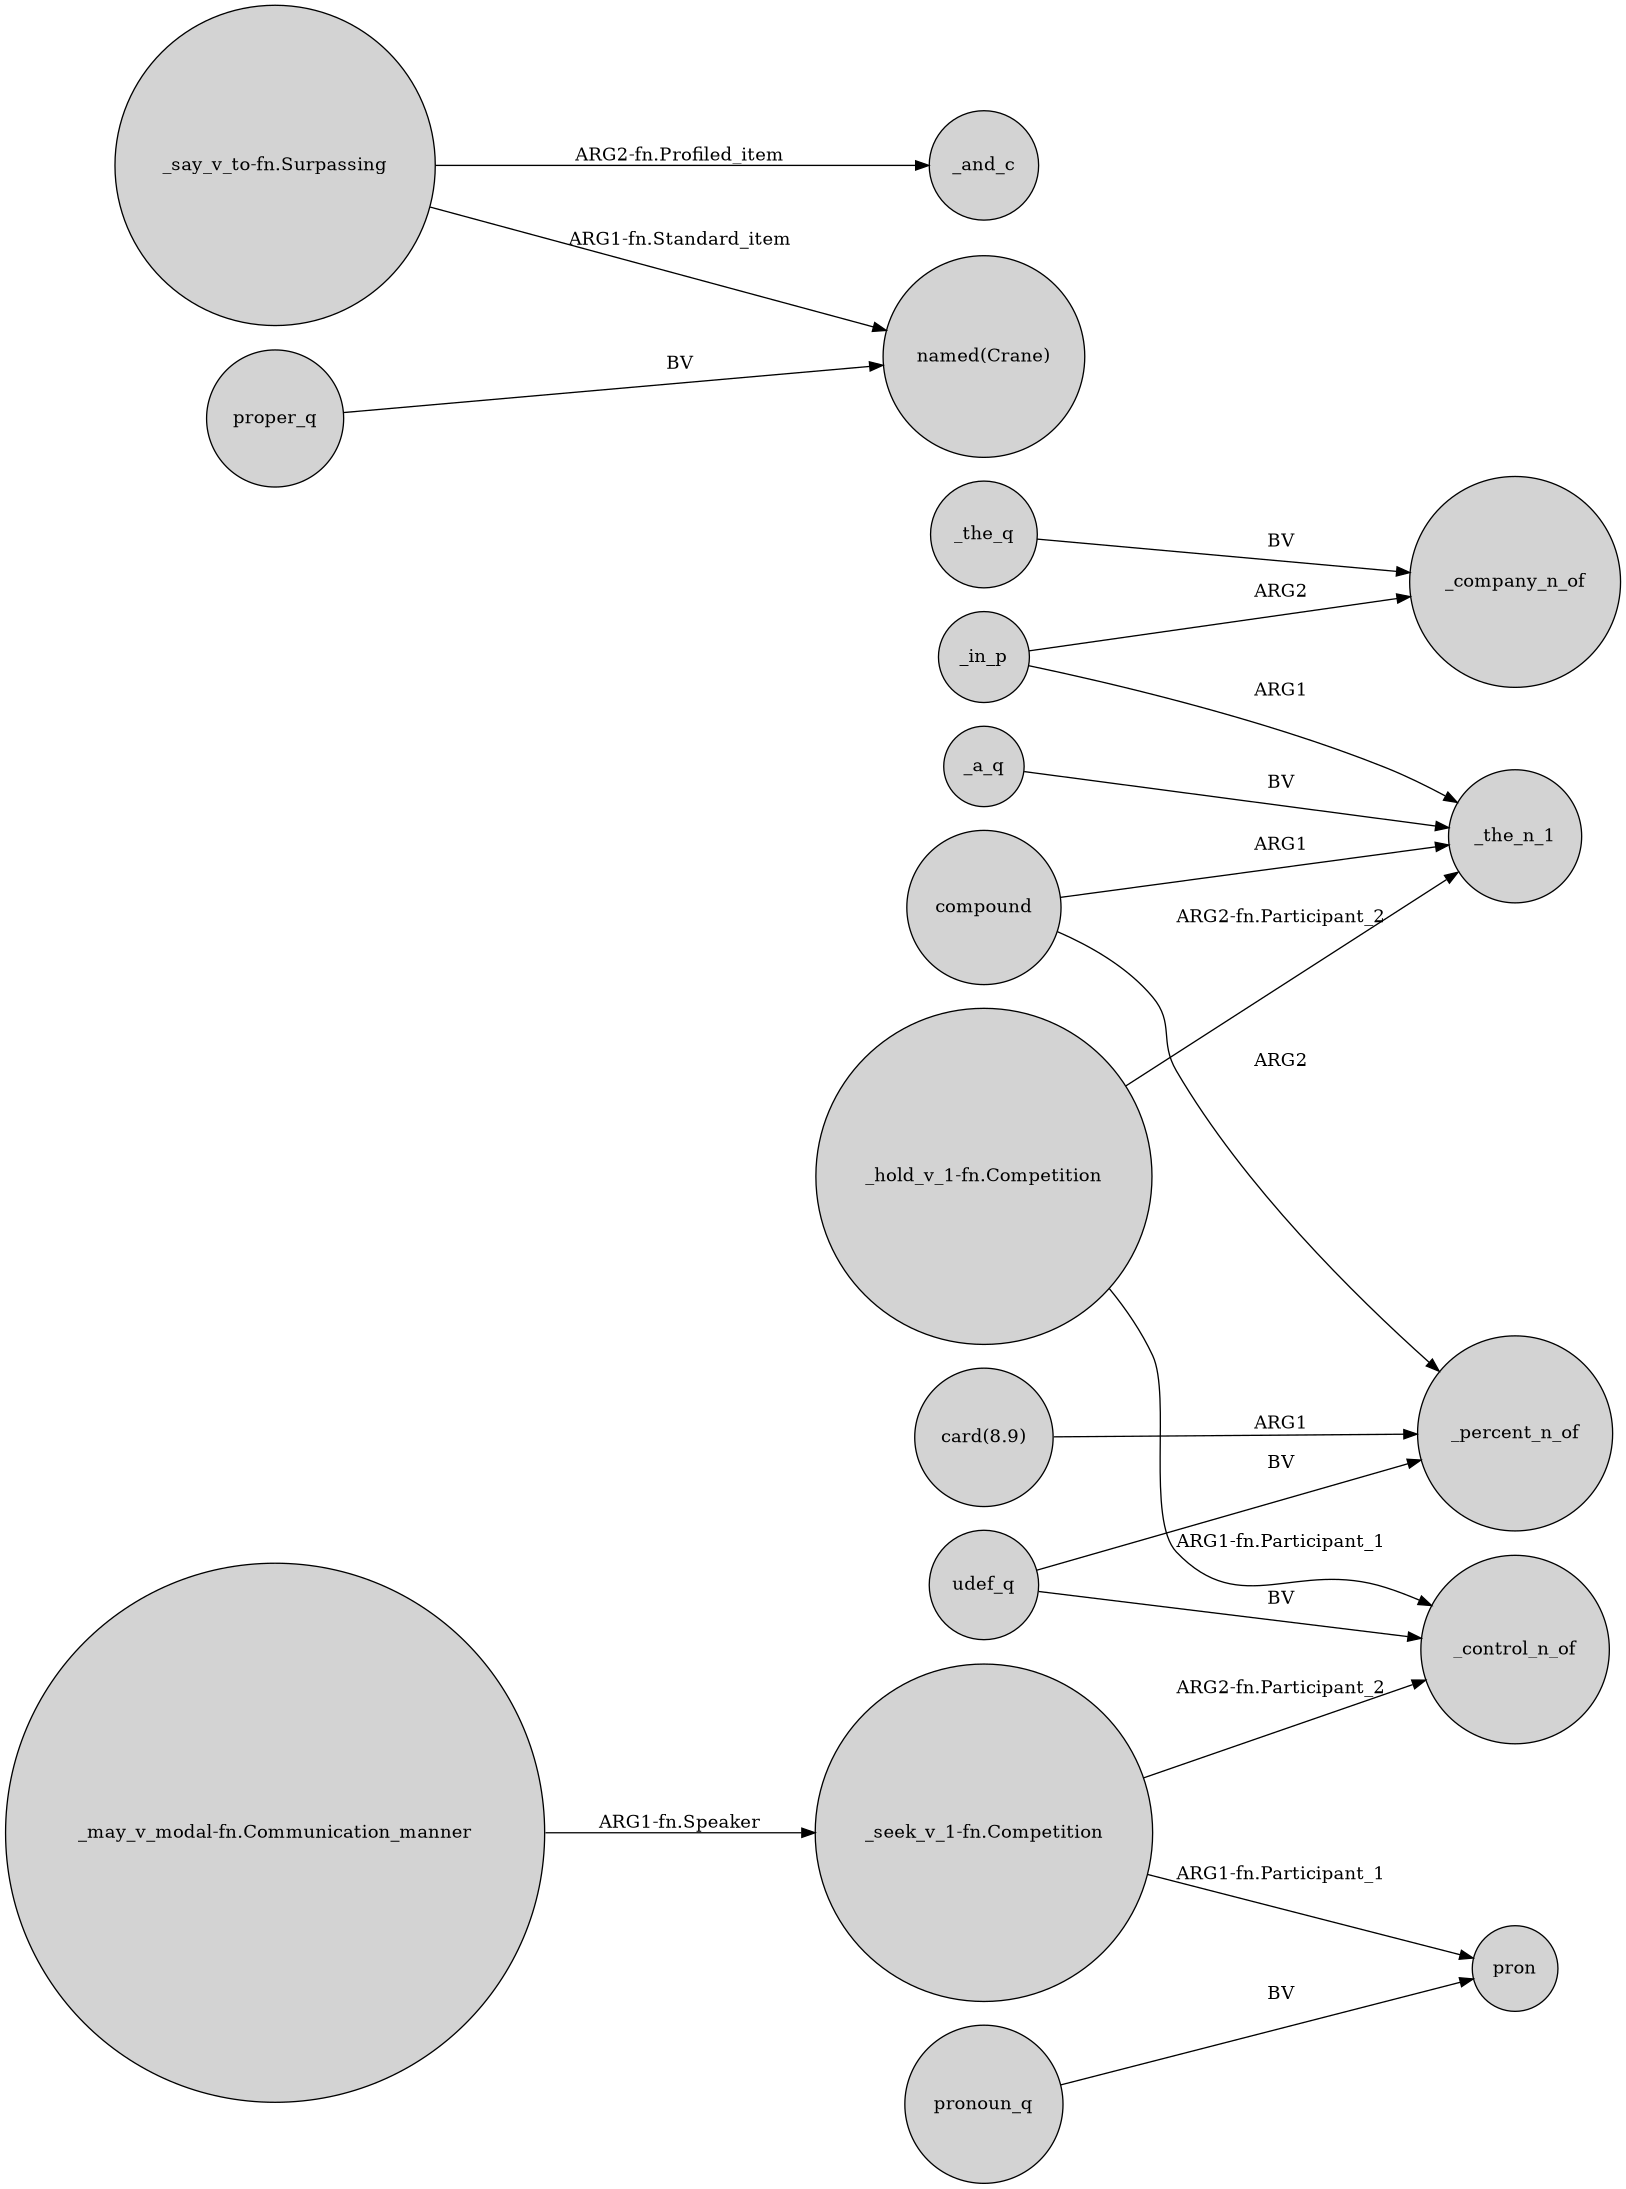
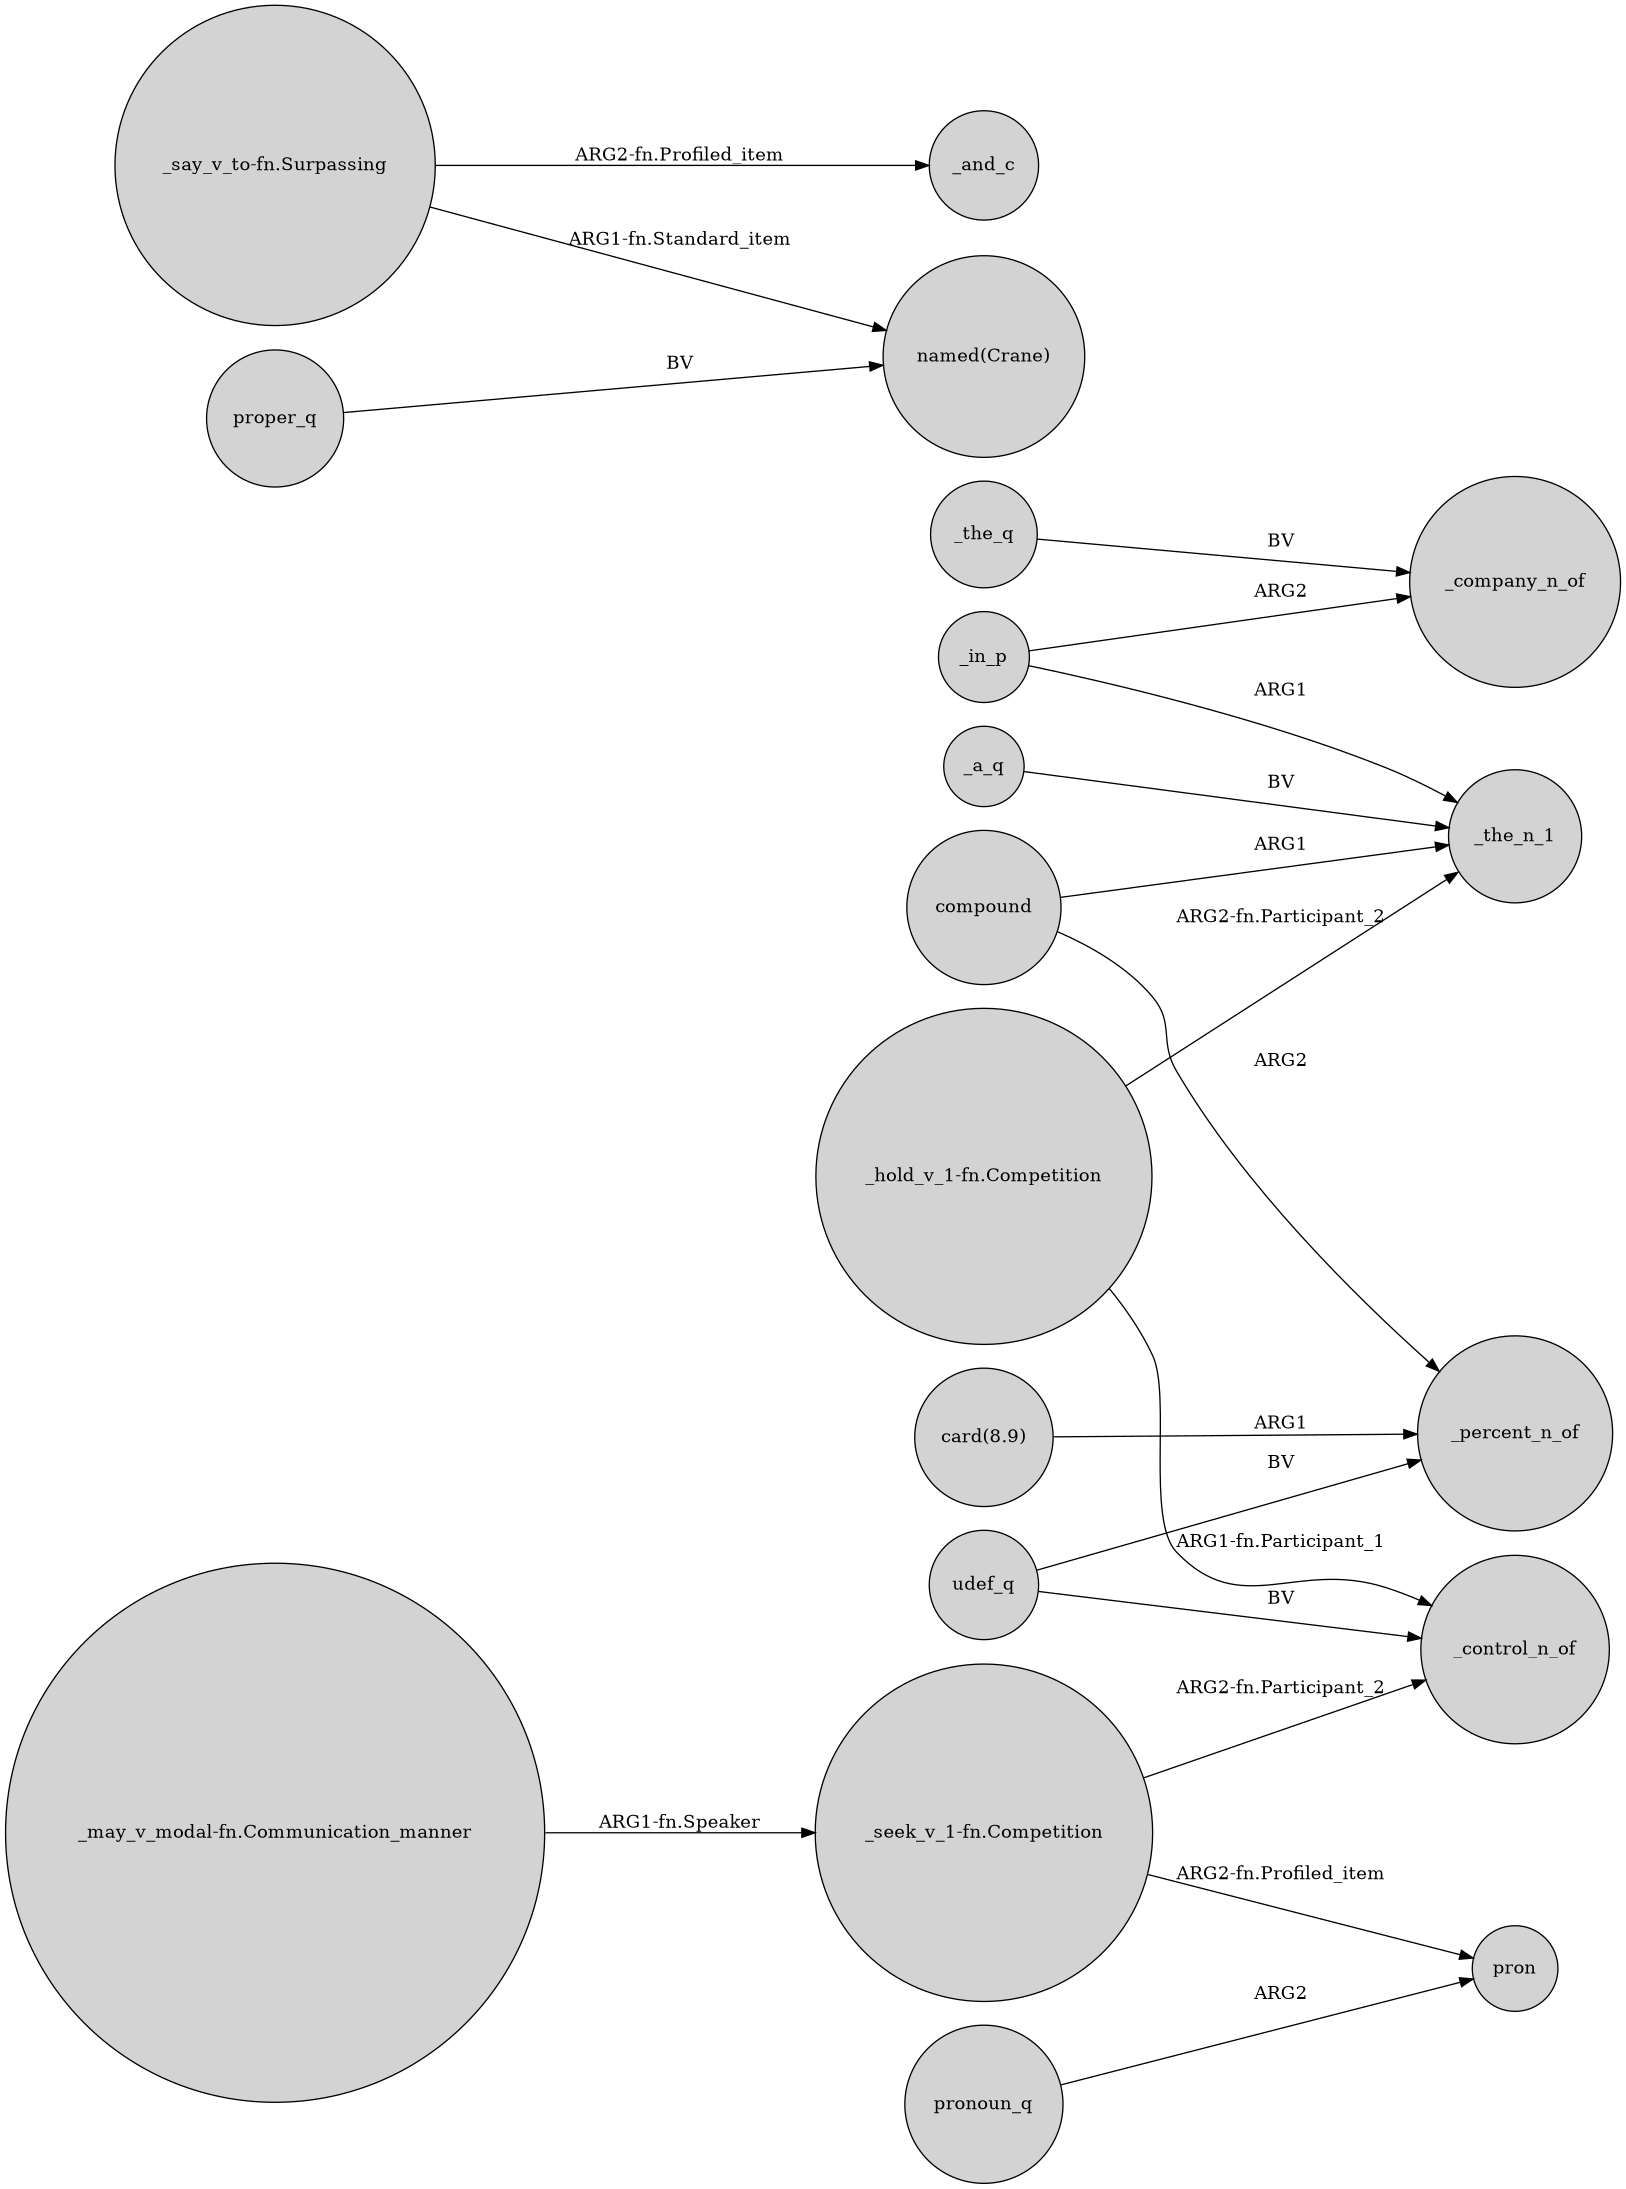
(1281, 1874) -> (1281, 1874)
(1281, 1994) -> (1281, 1994)
